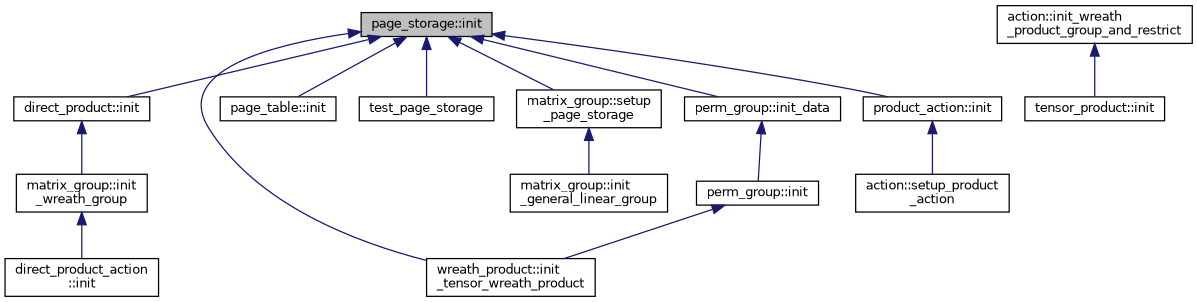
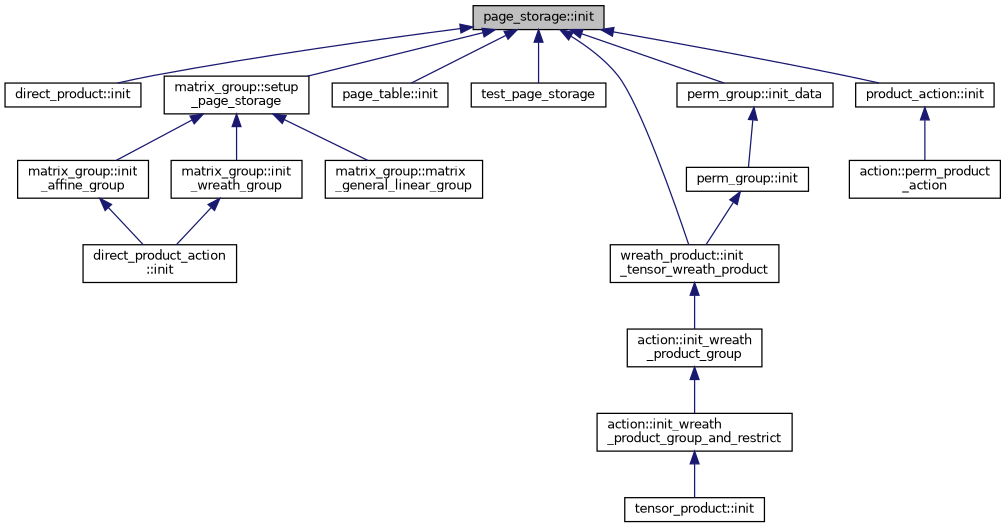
(82, 154) -> (237, 144)
none -> (83, 179)
(589, 193) -> (404, 179)
(932, 193) -> (925, 179)
none -> (695, 348)
